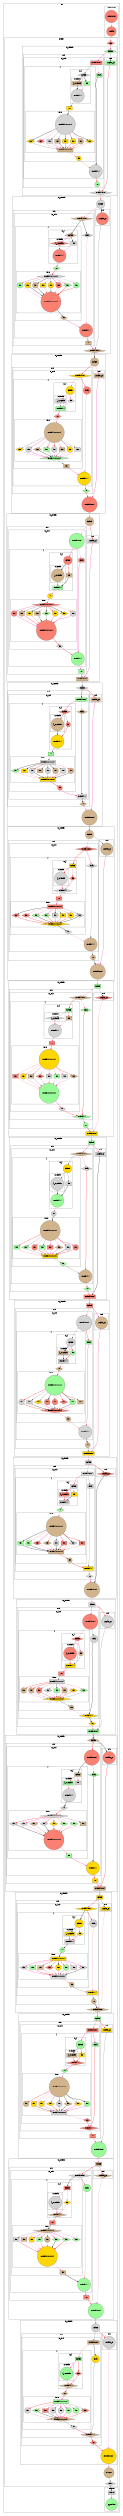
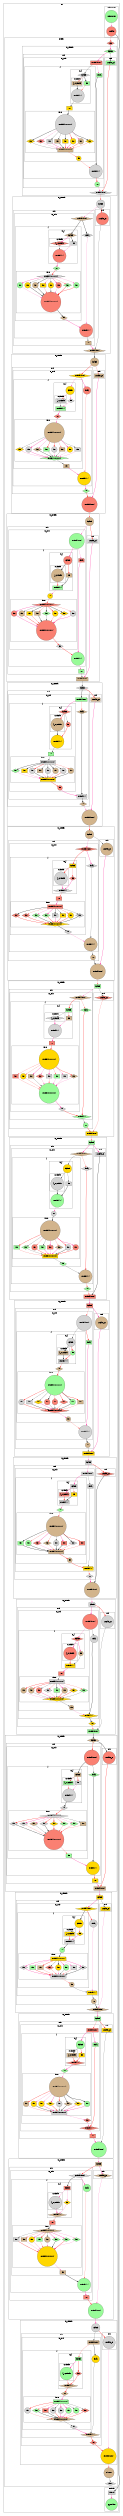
(111, 16) -> (111, 16)
(111, 2488) -> (119, 1262)
